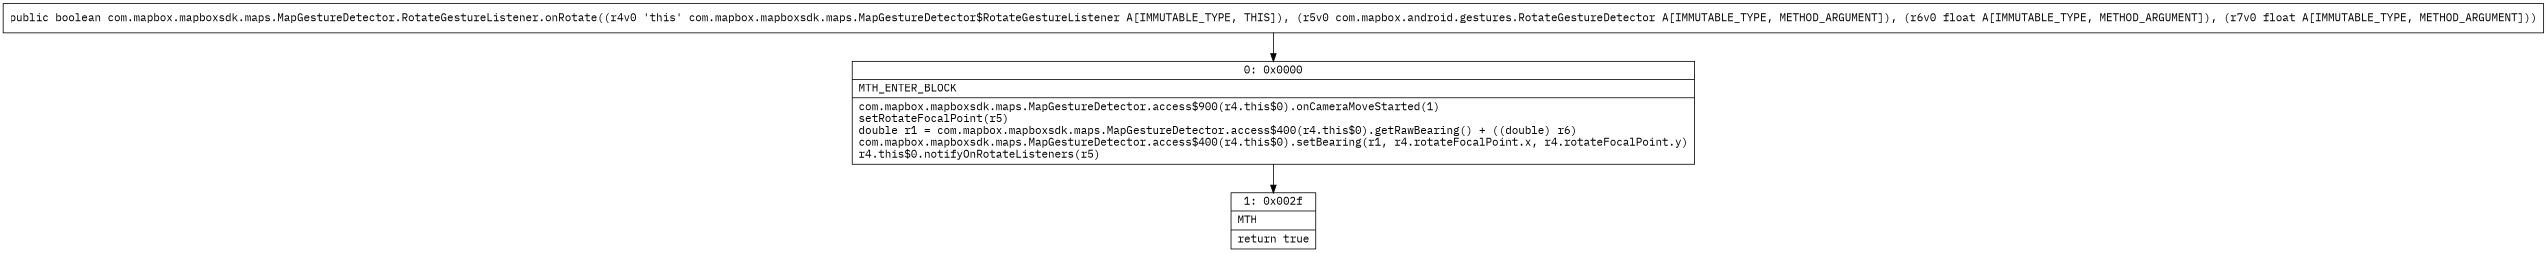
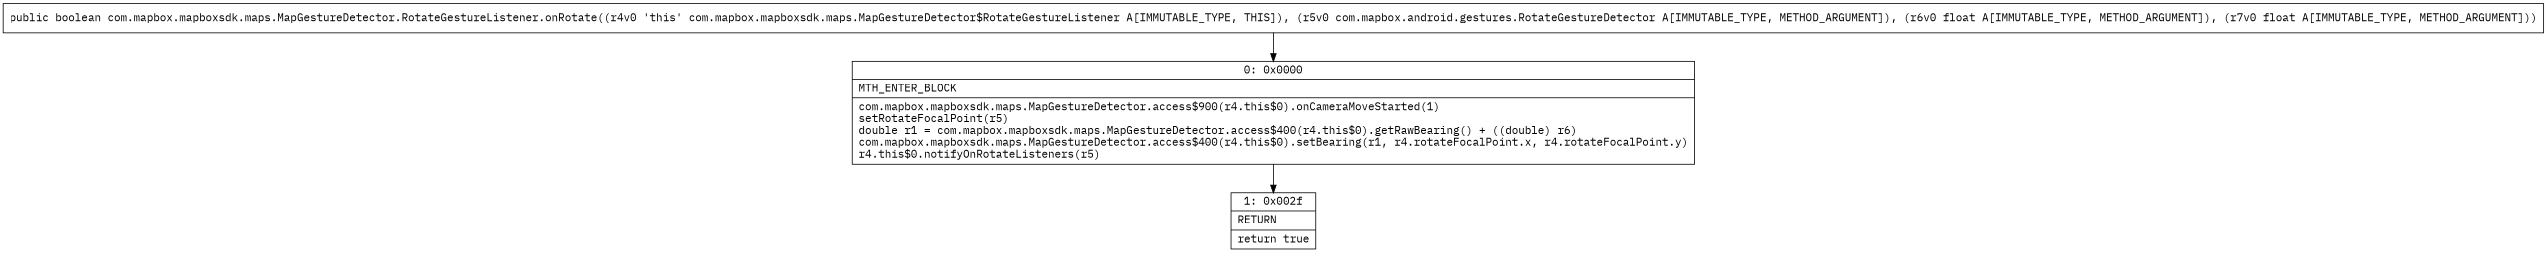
(1247, 220) -> (1257, 220)
